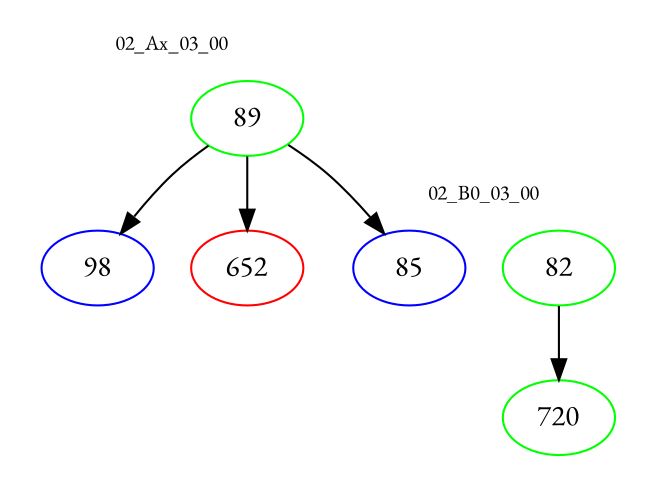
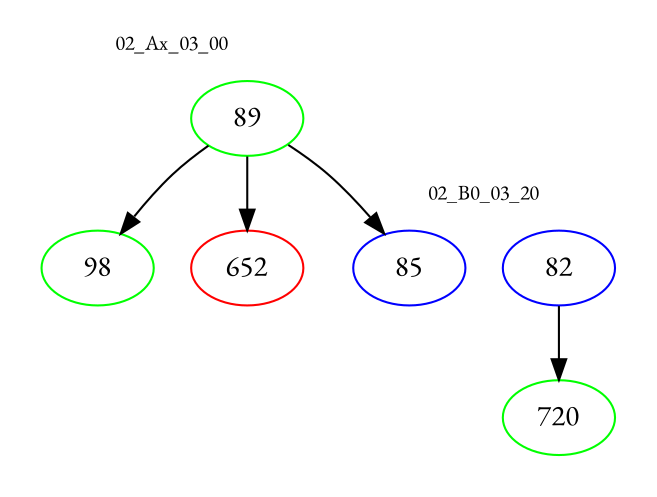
(484, 194) -> (484, 194)
(98, 268) -> (98, 268)
(559, 268) -> (559, 268)
